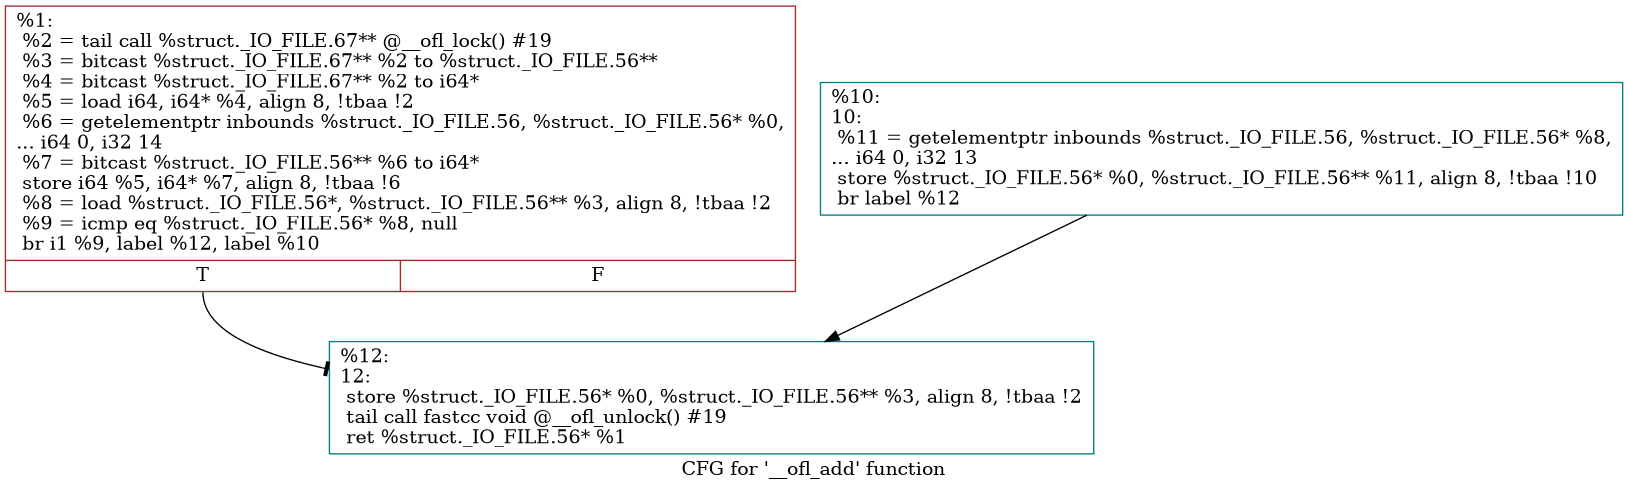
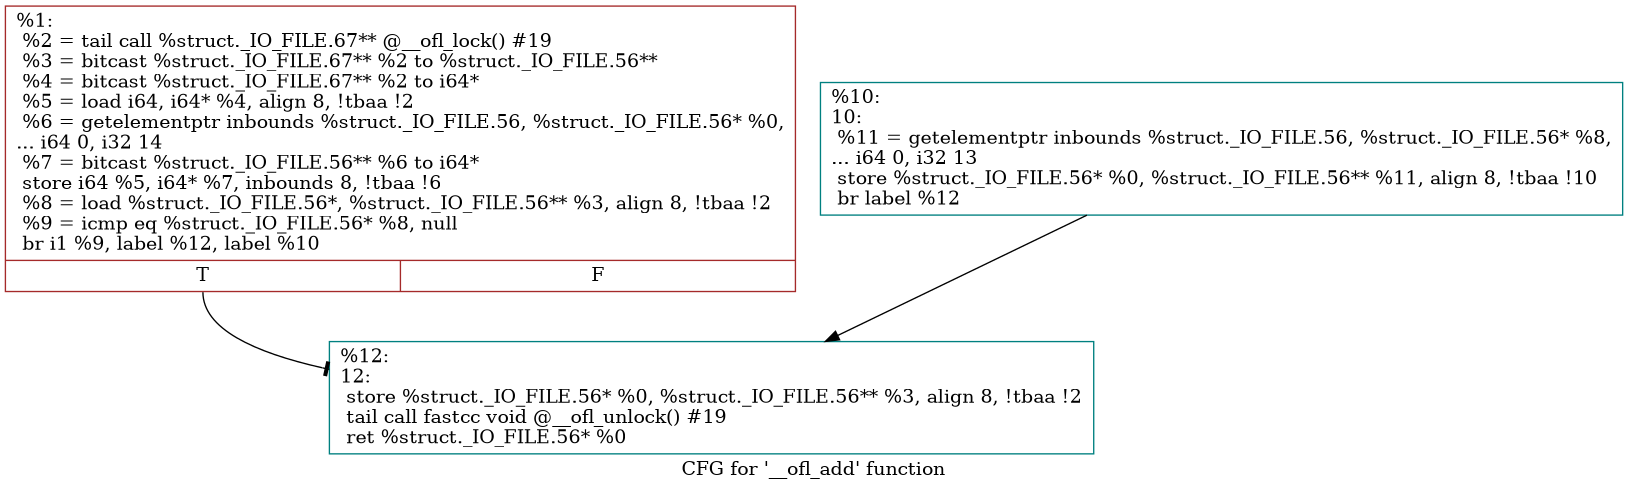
(209, 183) -> (229, 183)
(484, 438) -> (484, 438)
